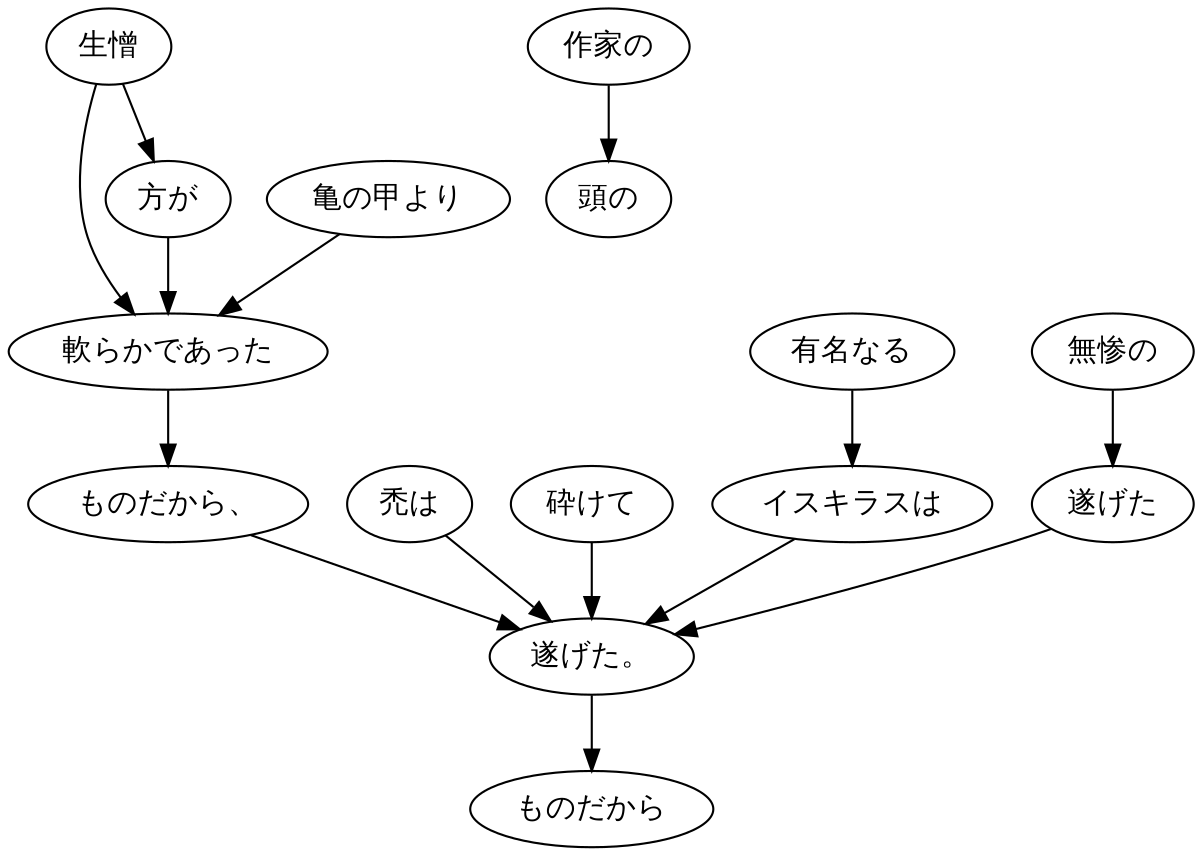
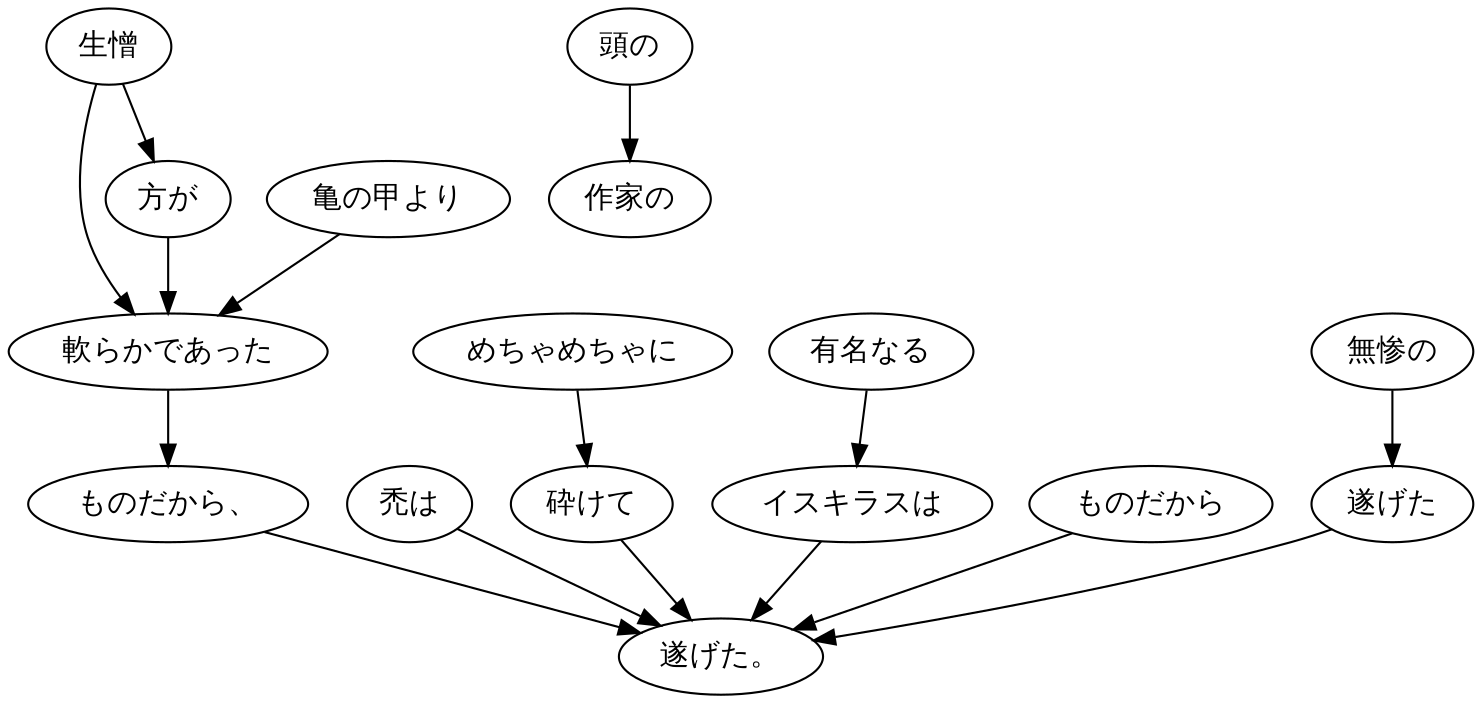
(609, 112) -> (630, 112)
none -> (573, 352)
(592, 722) -> (943, 578)
